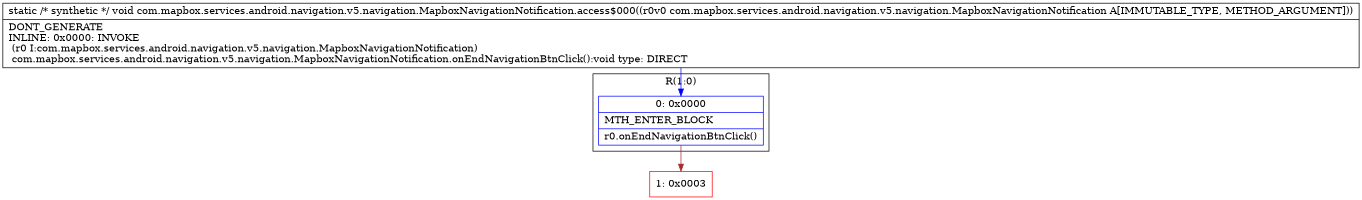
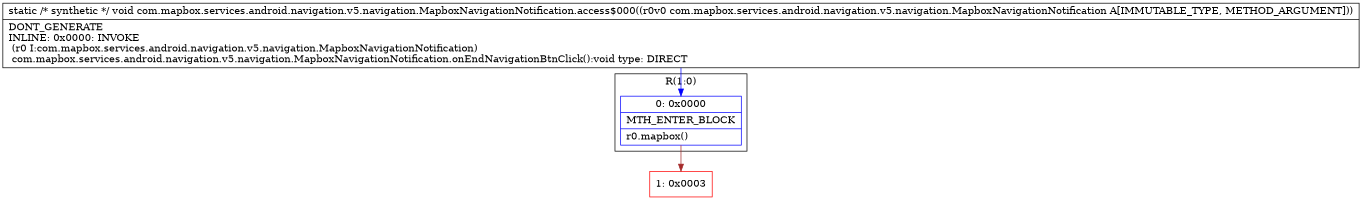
(681, 137) -> (658, 137)
